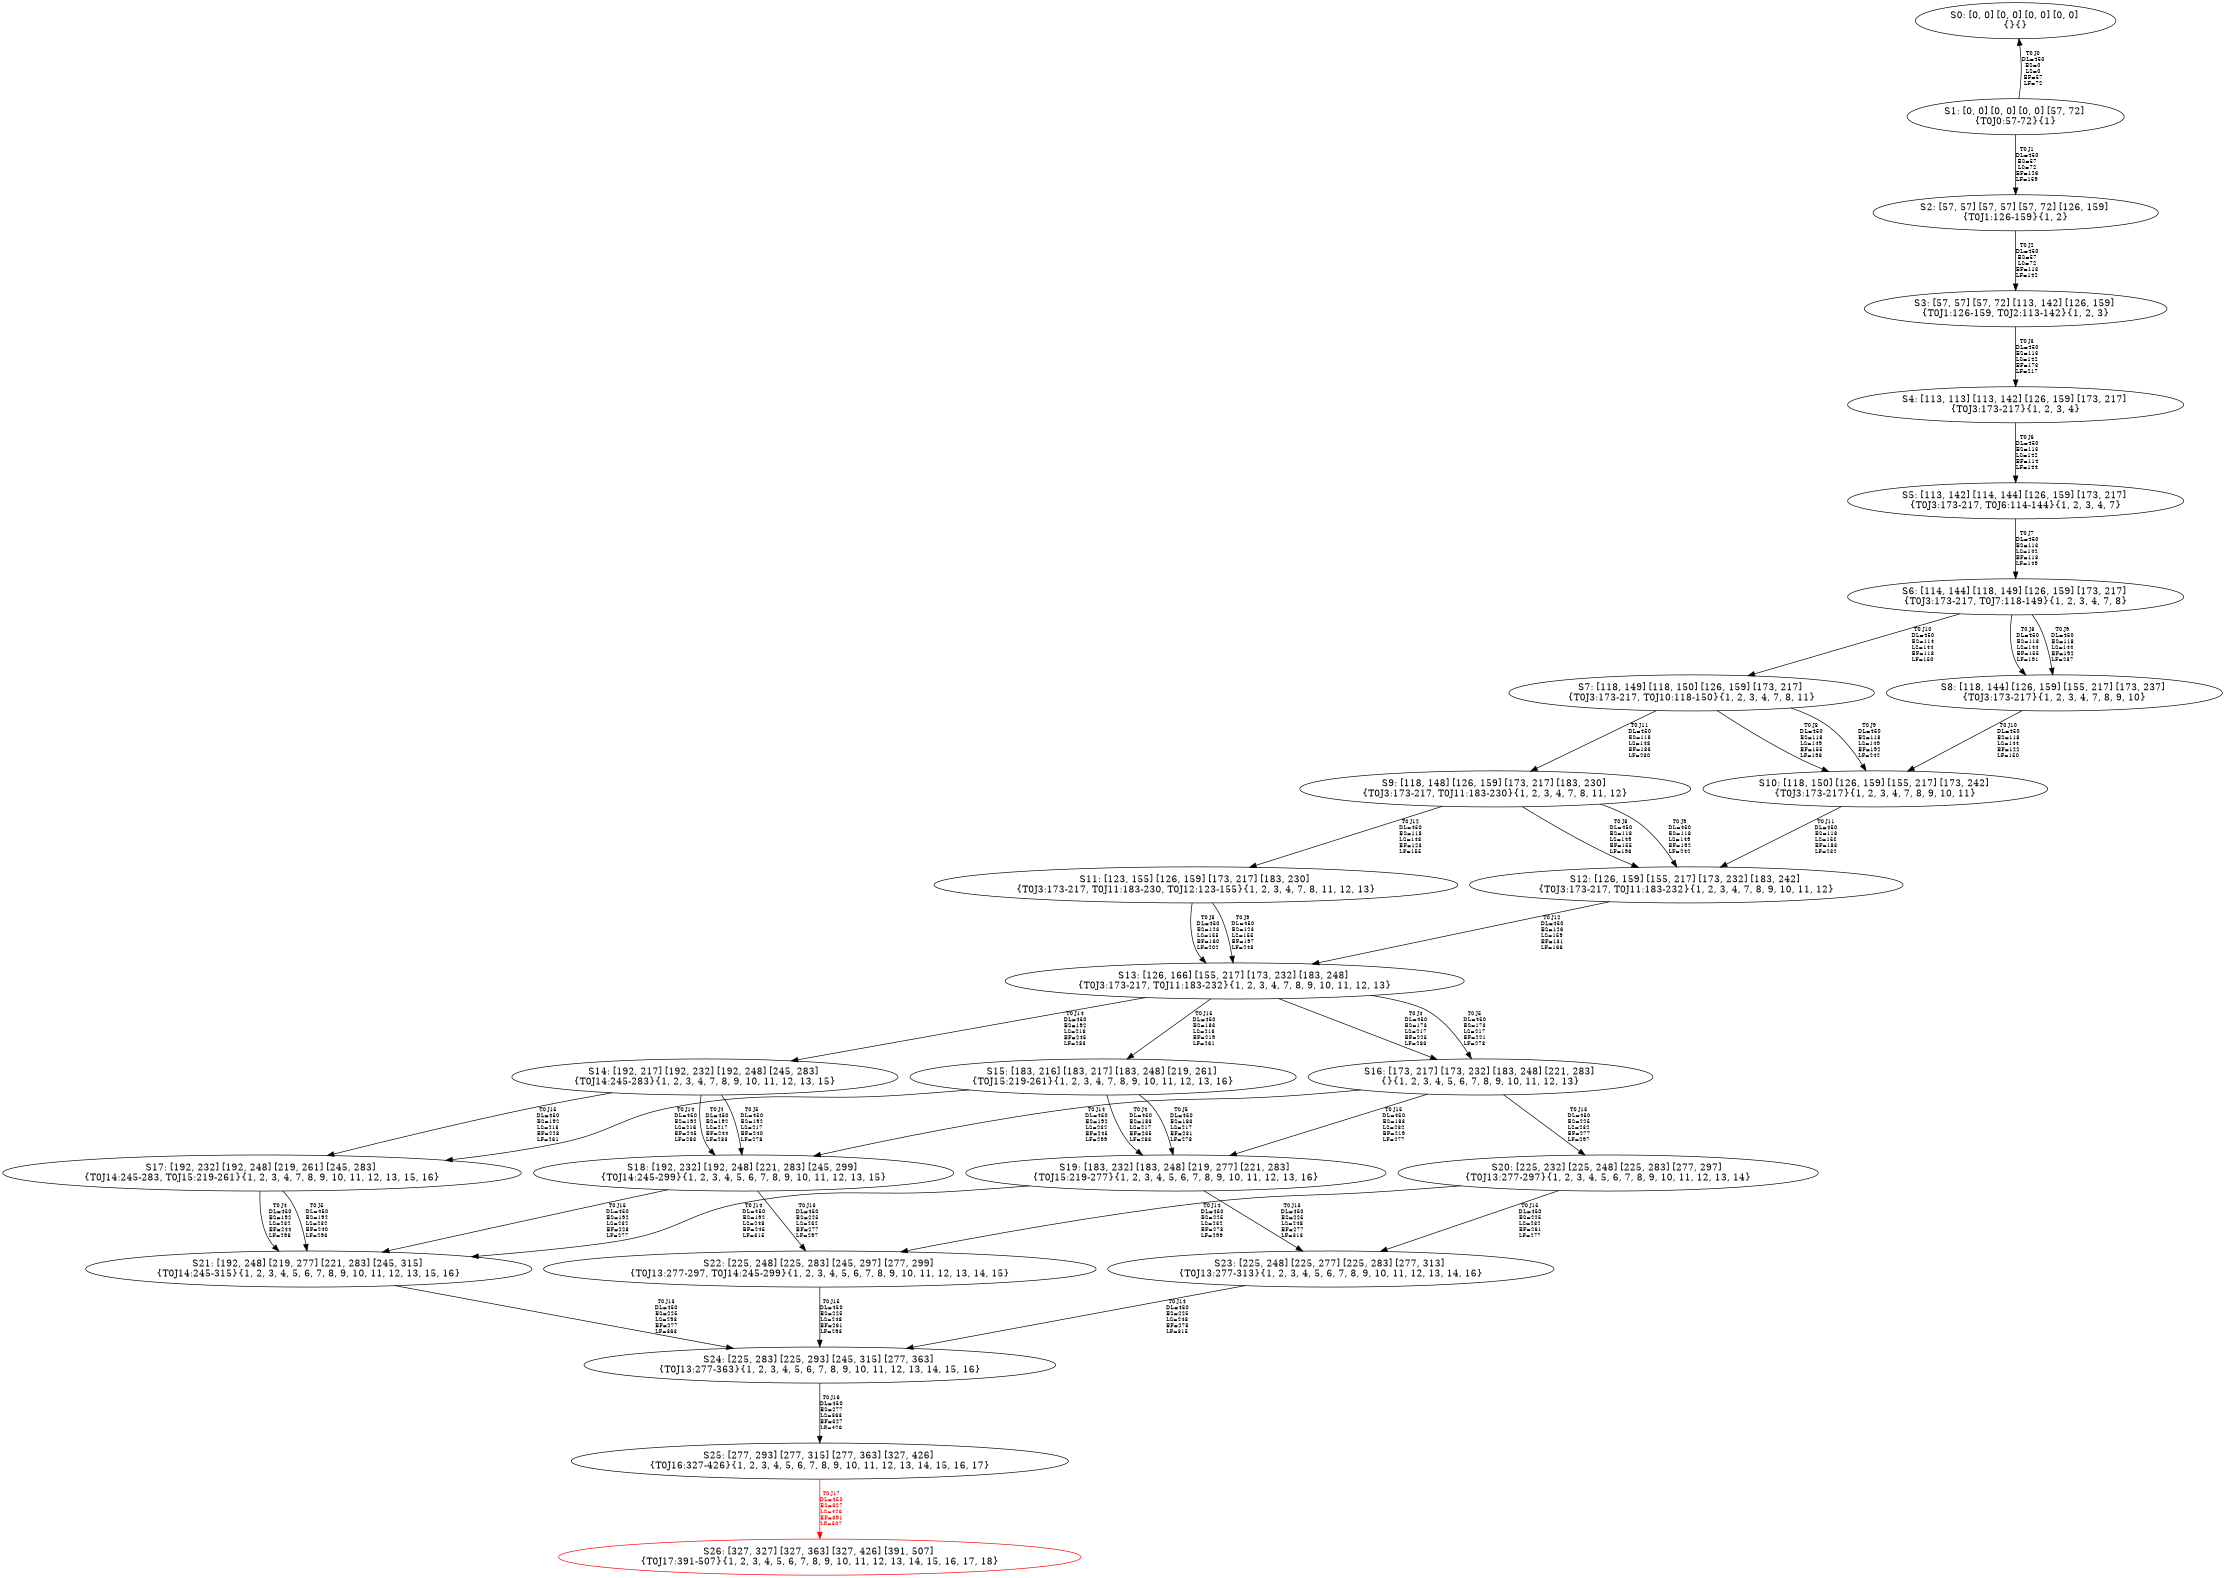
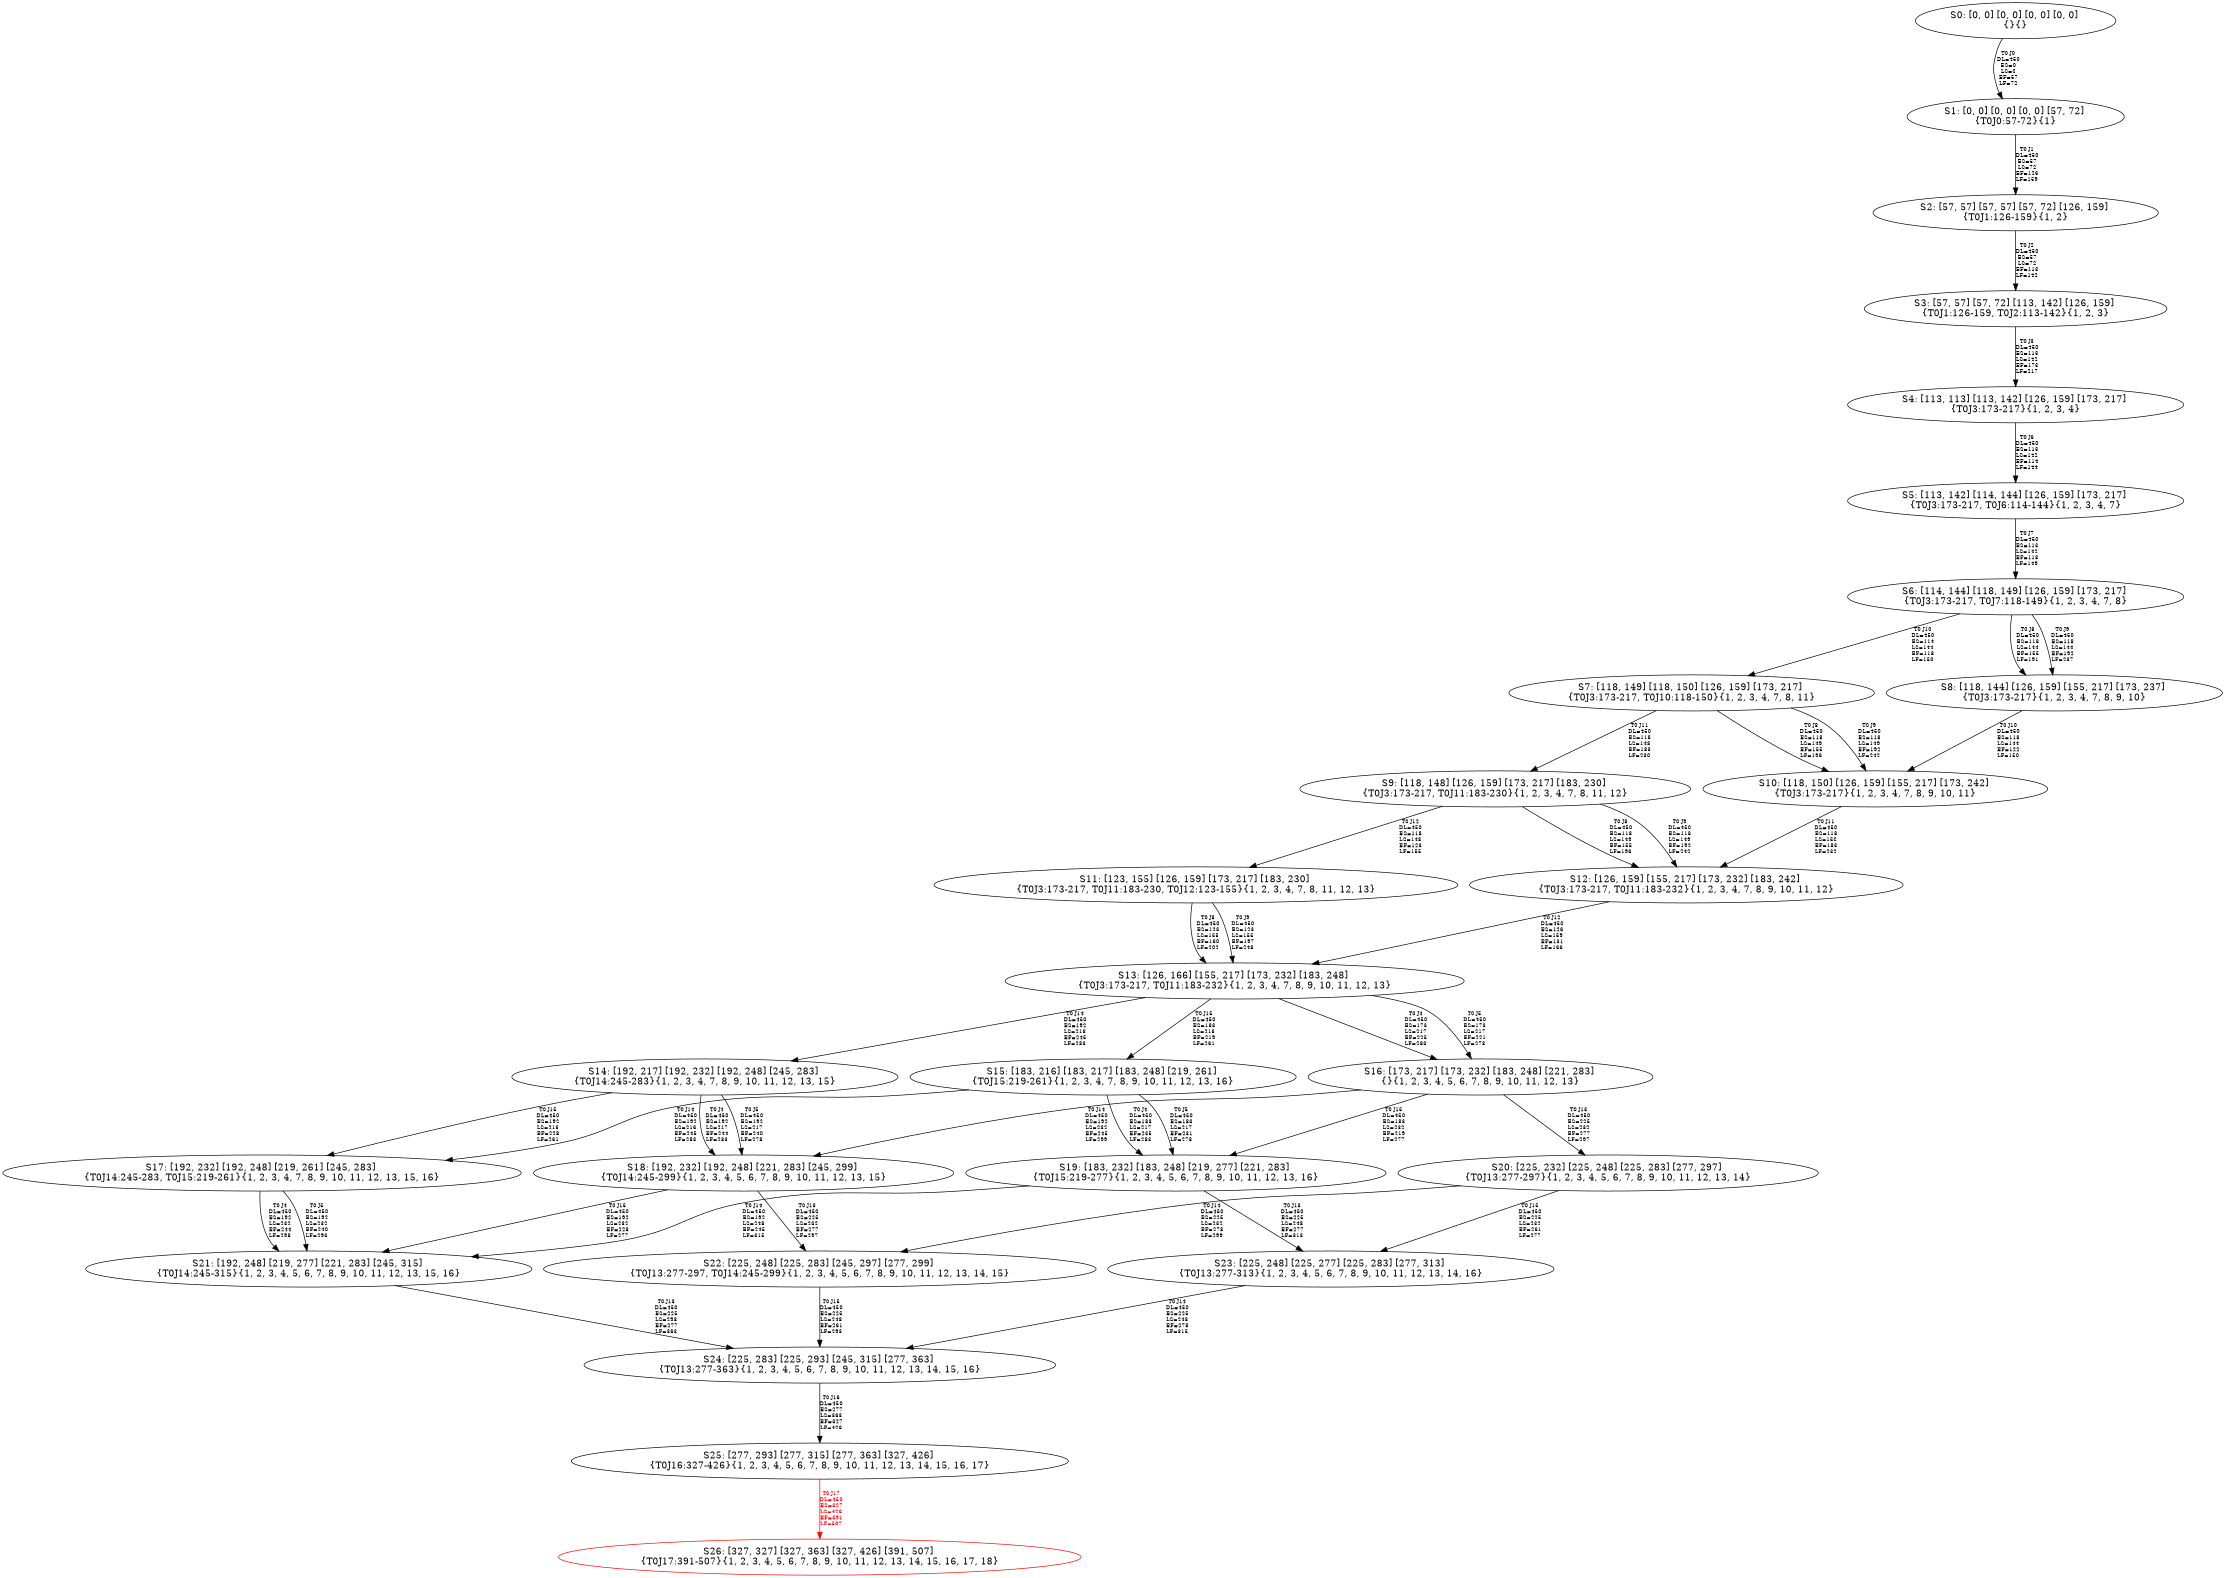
(2021, 72) -> (1994, 65)
